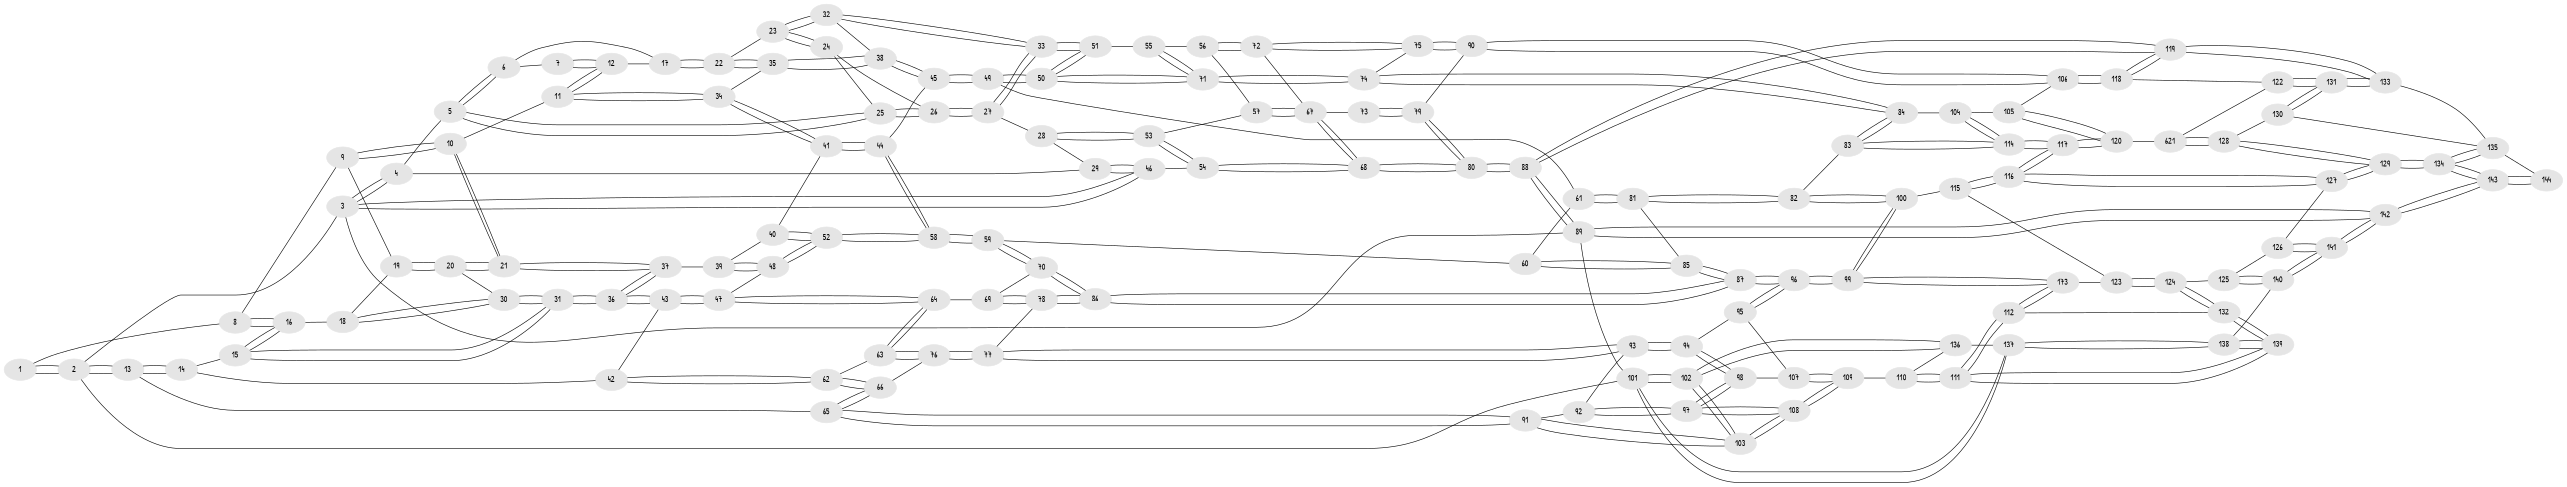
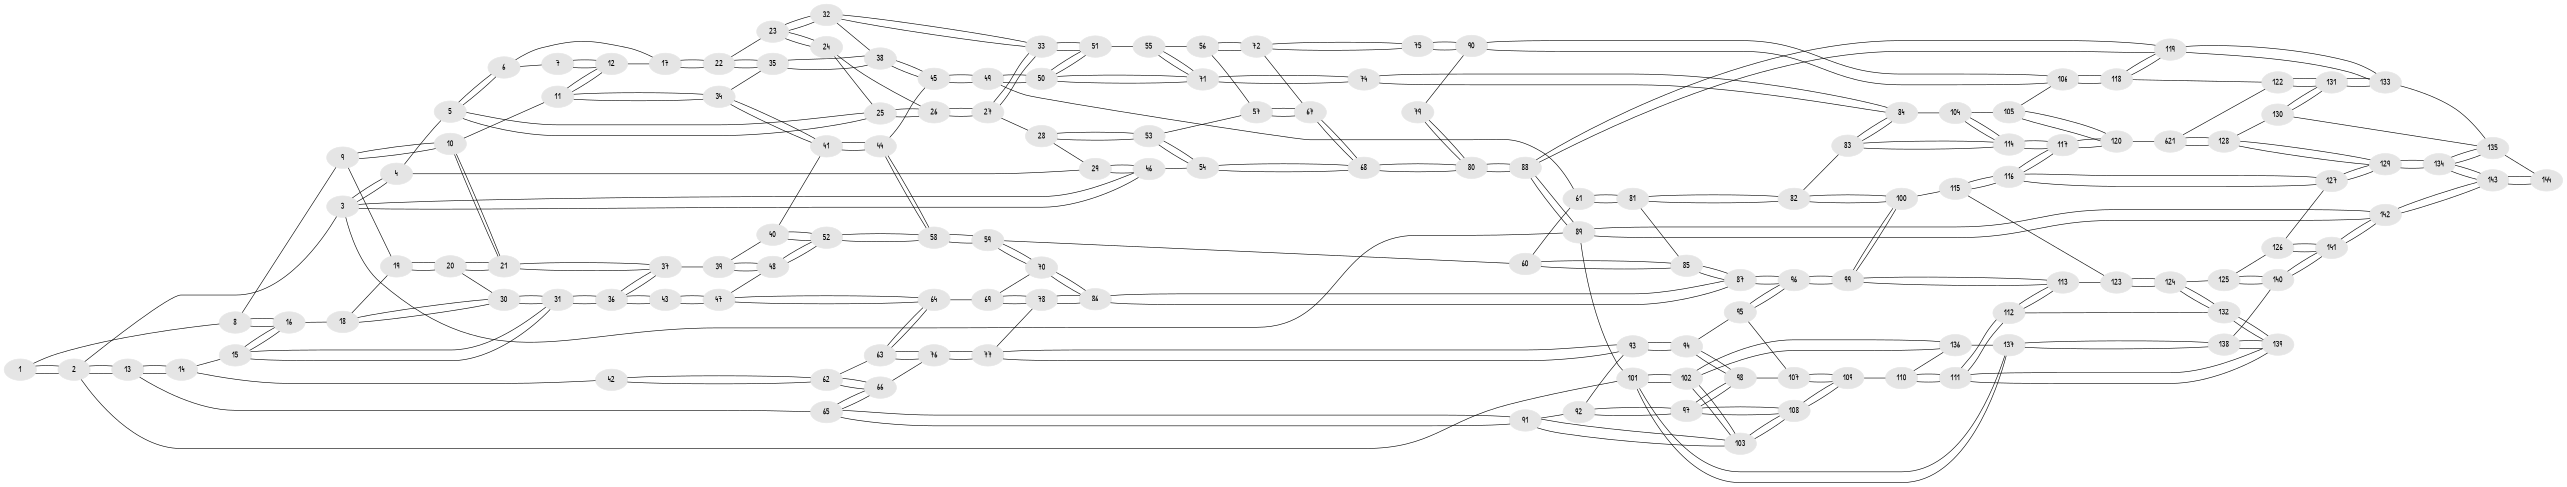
(1391, 63) -> none
(1364, 112) -> none
(2063, 282) -> (2063, 282)
(638, 340) -> none
